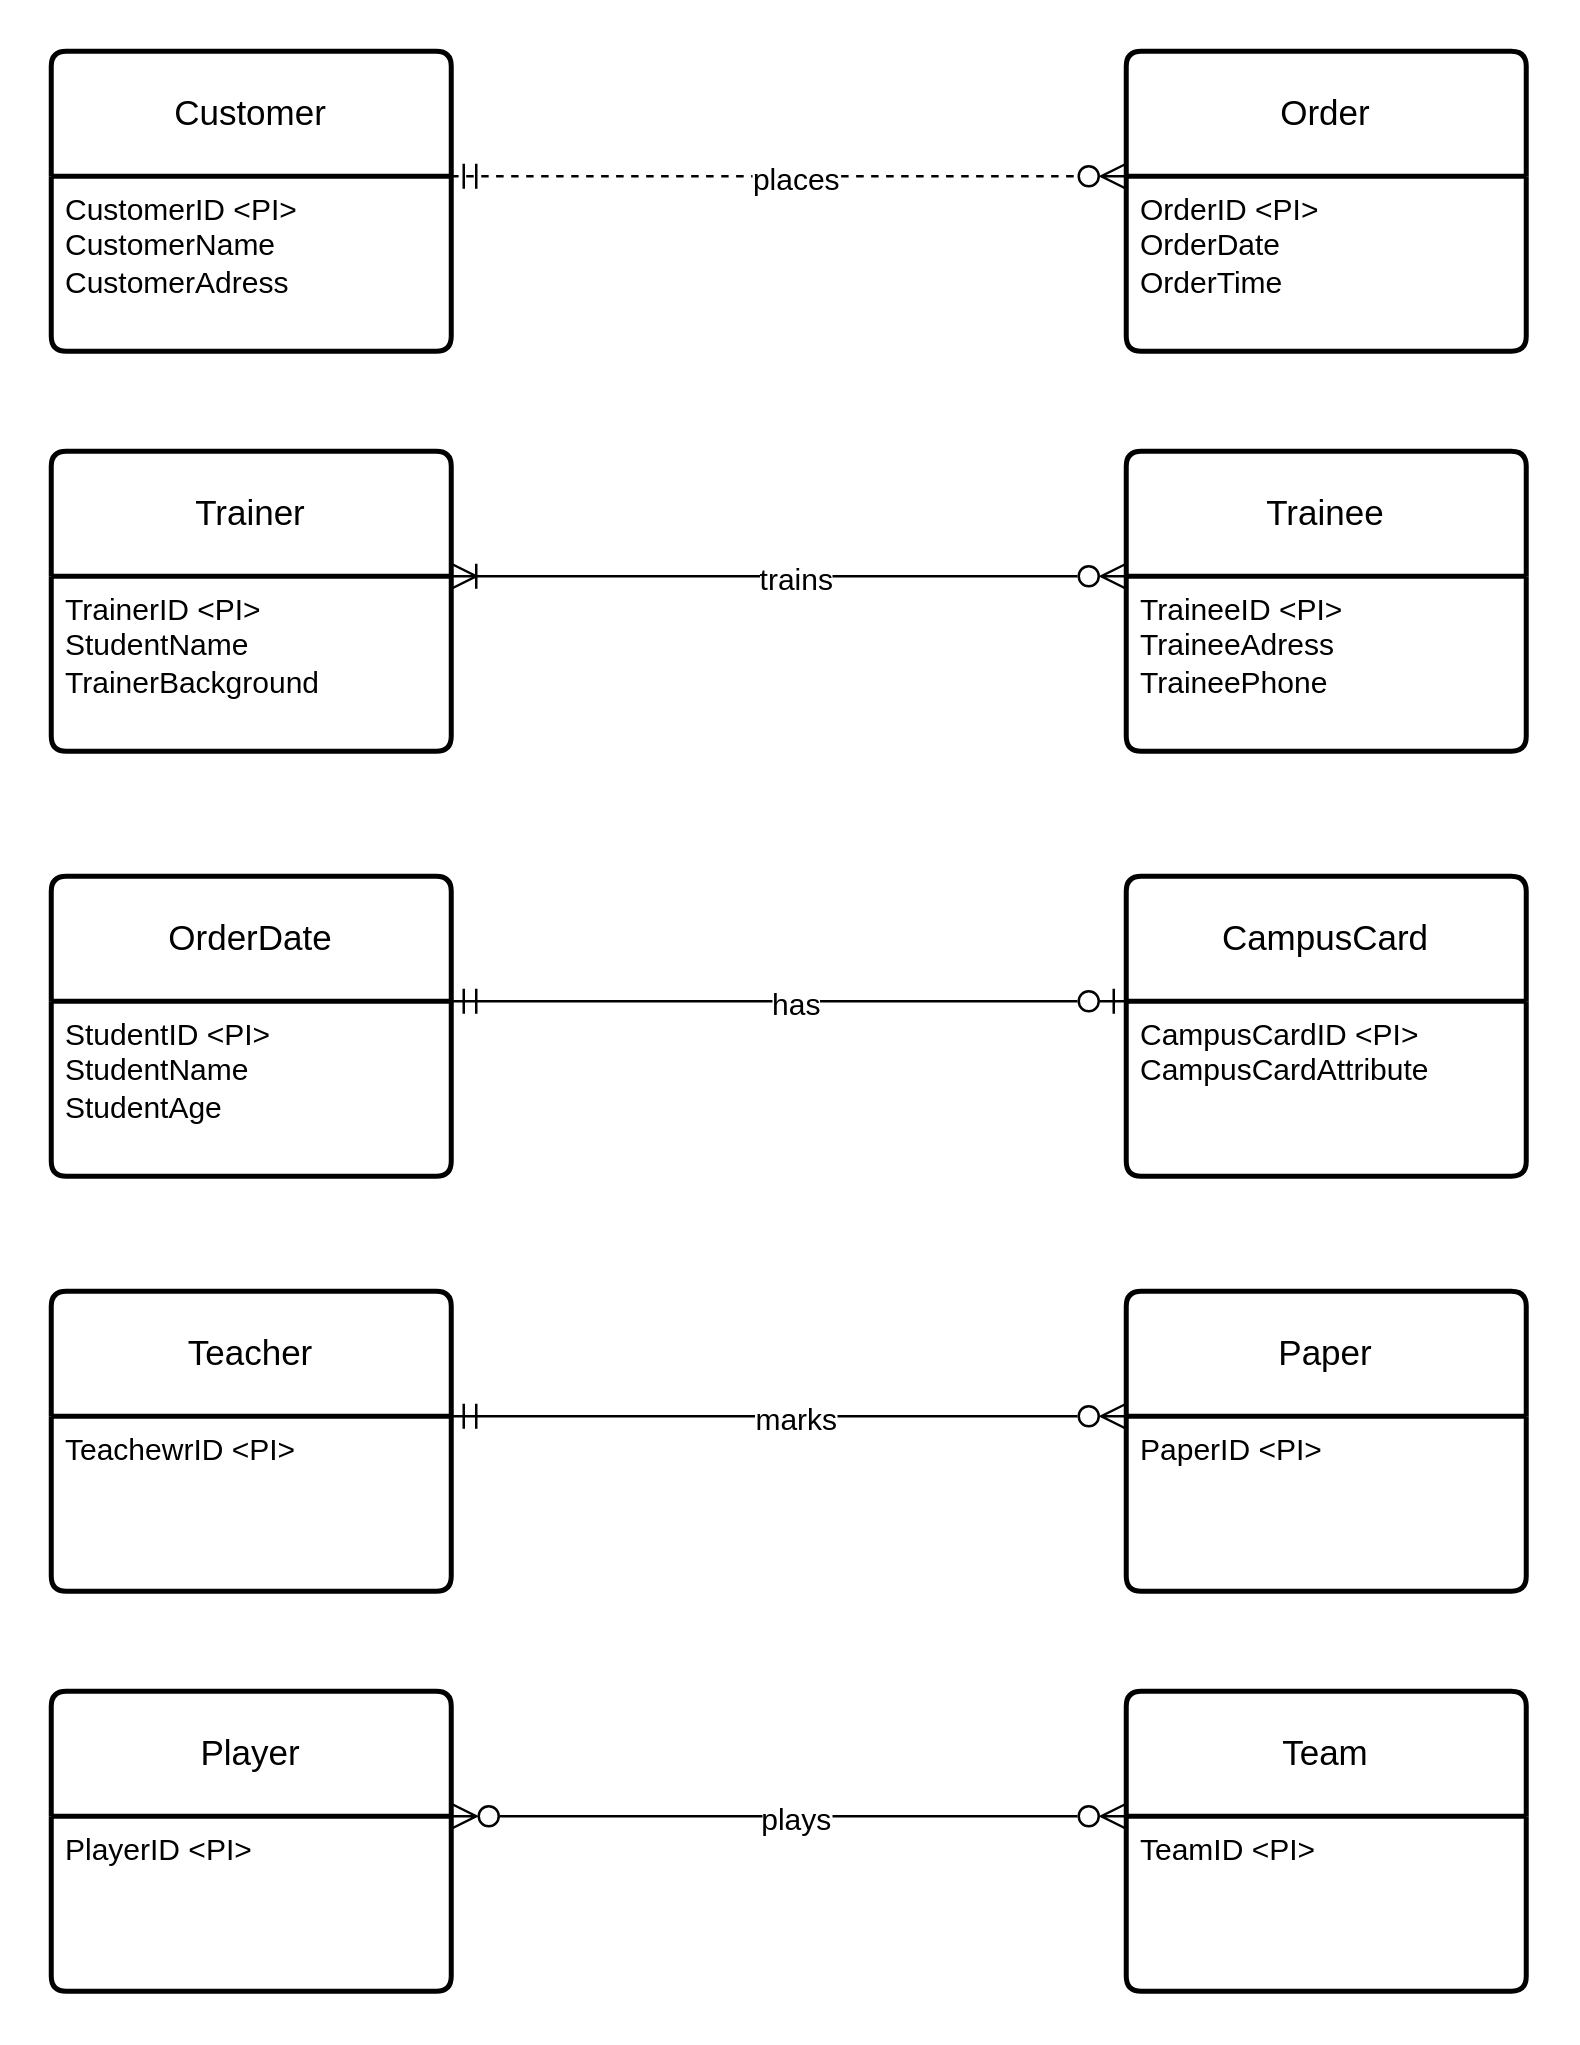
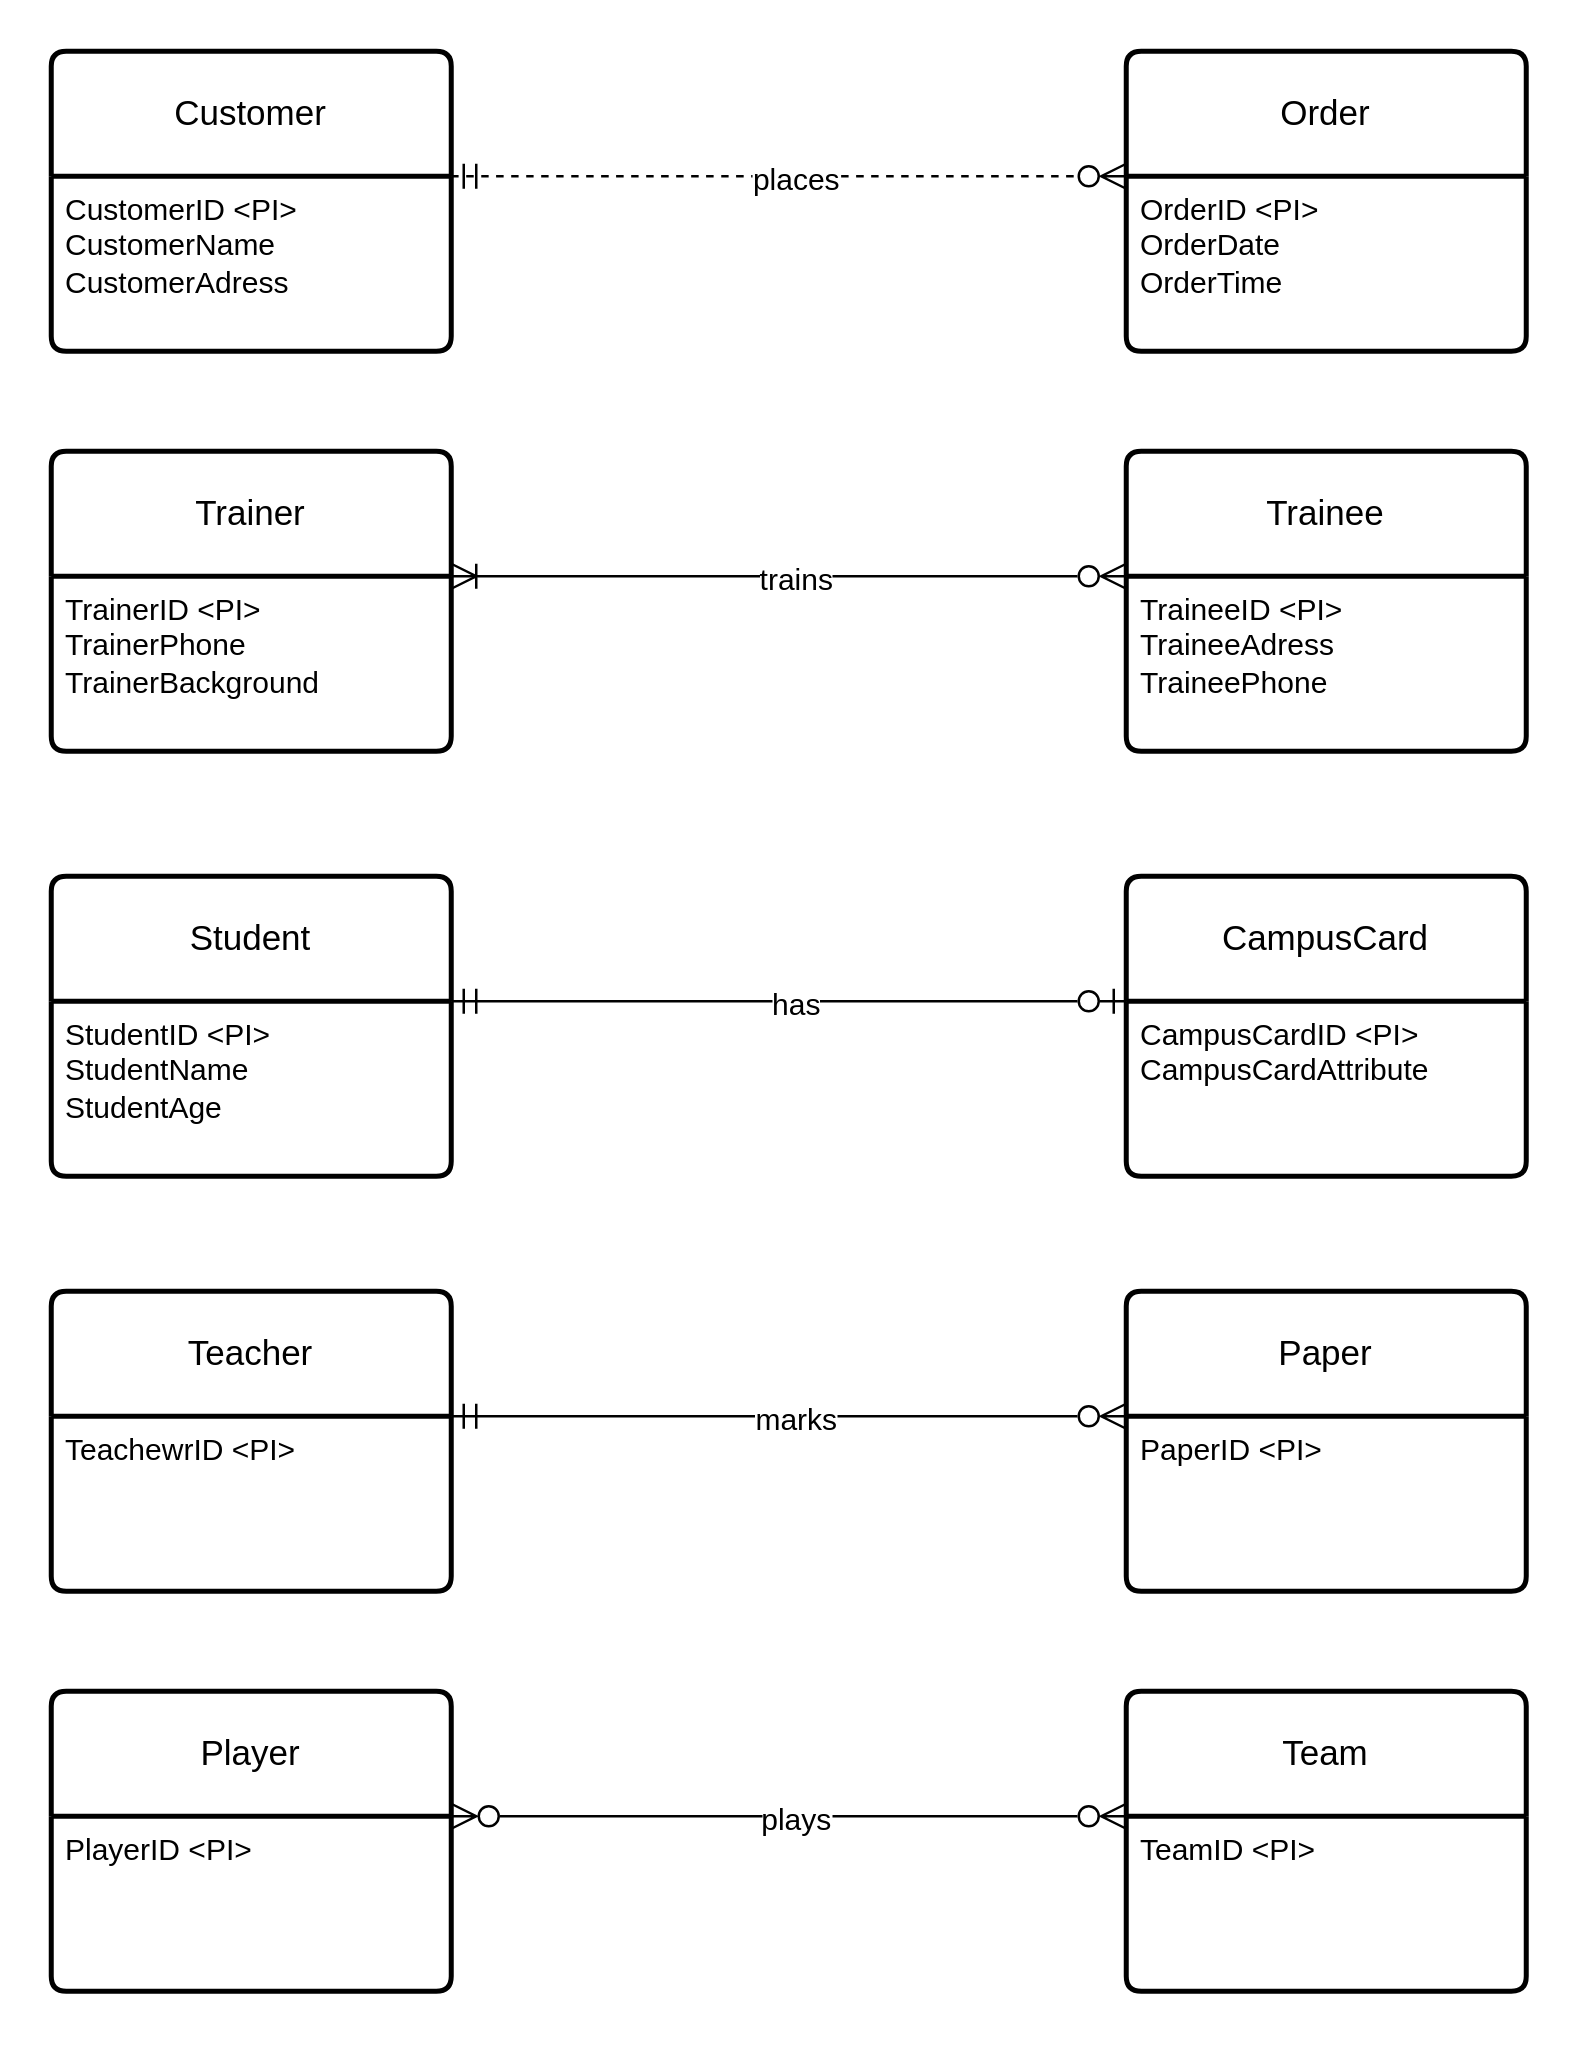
(205, 648) -> (205, 648)
(251, 939) -> (251, 939)
